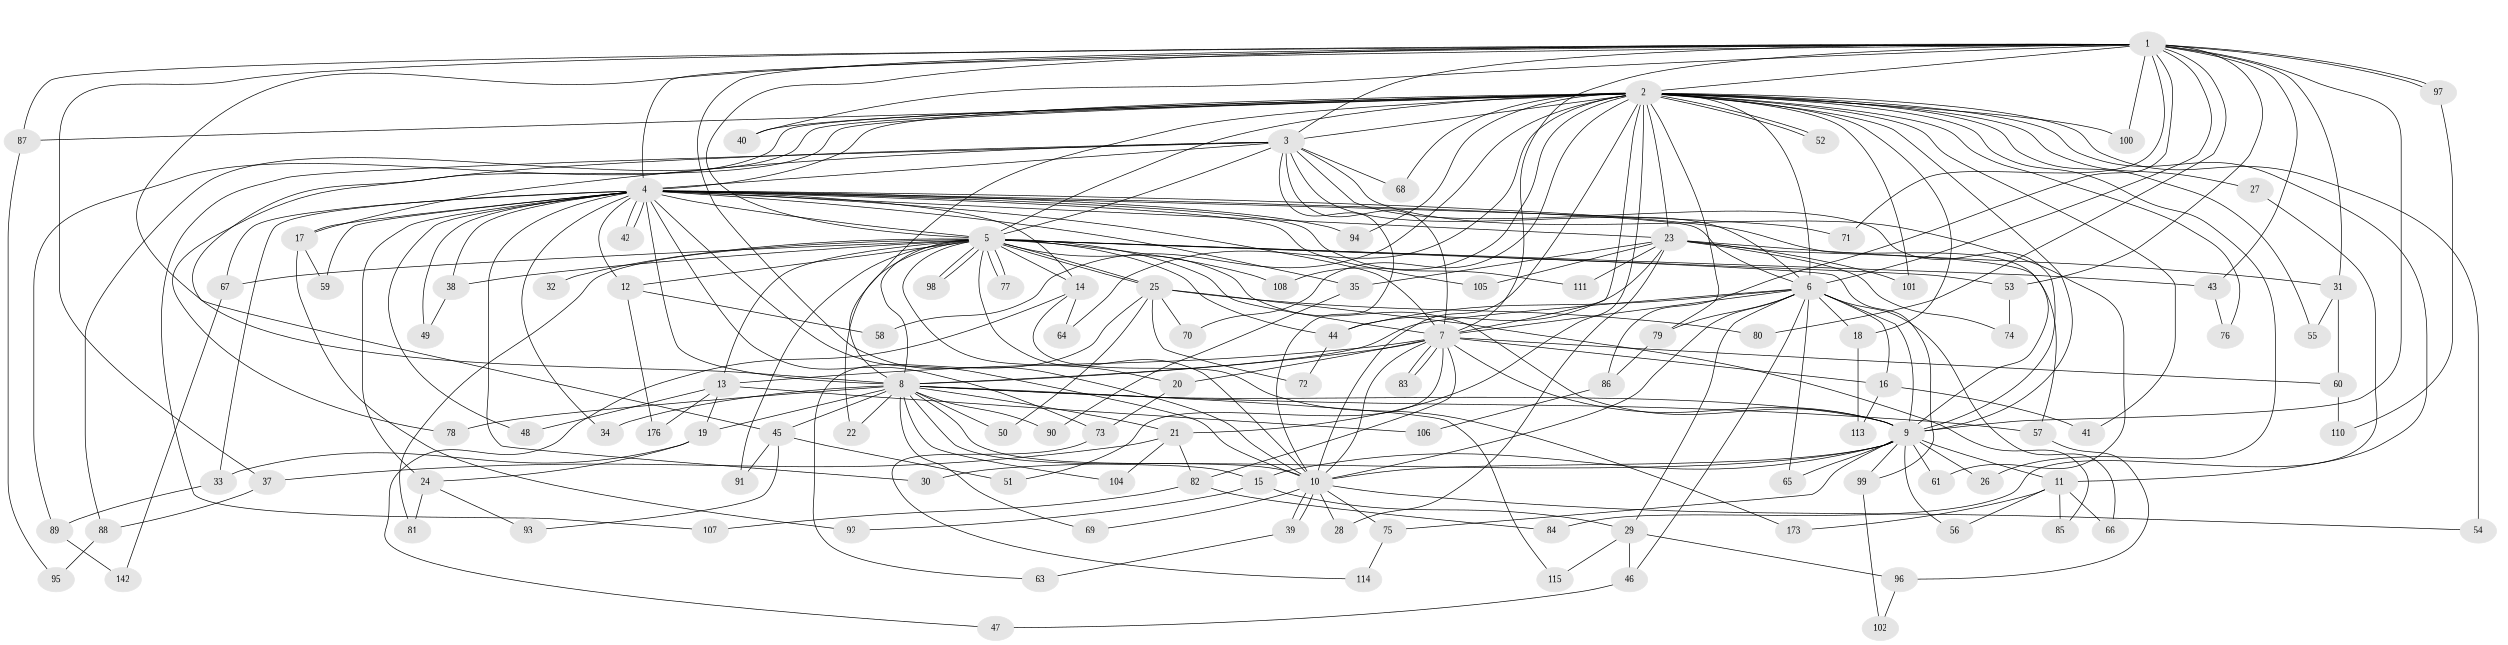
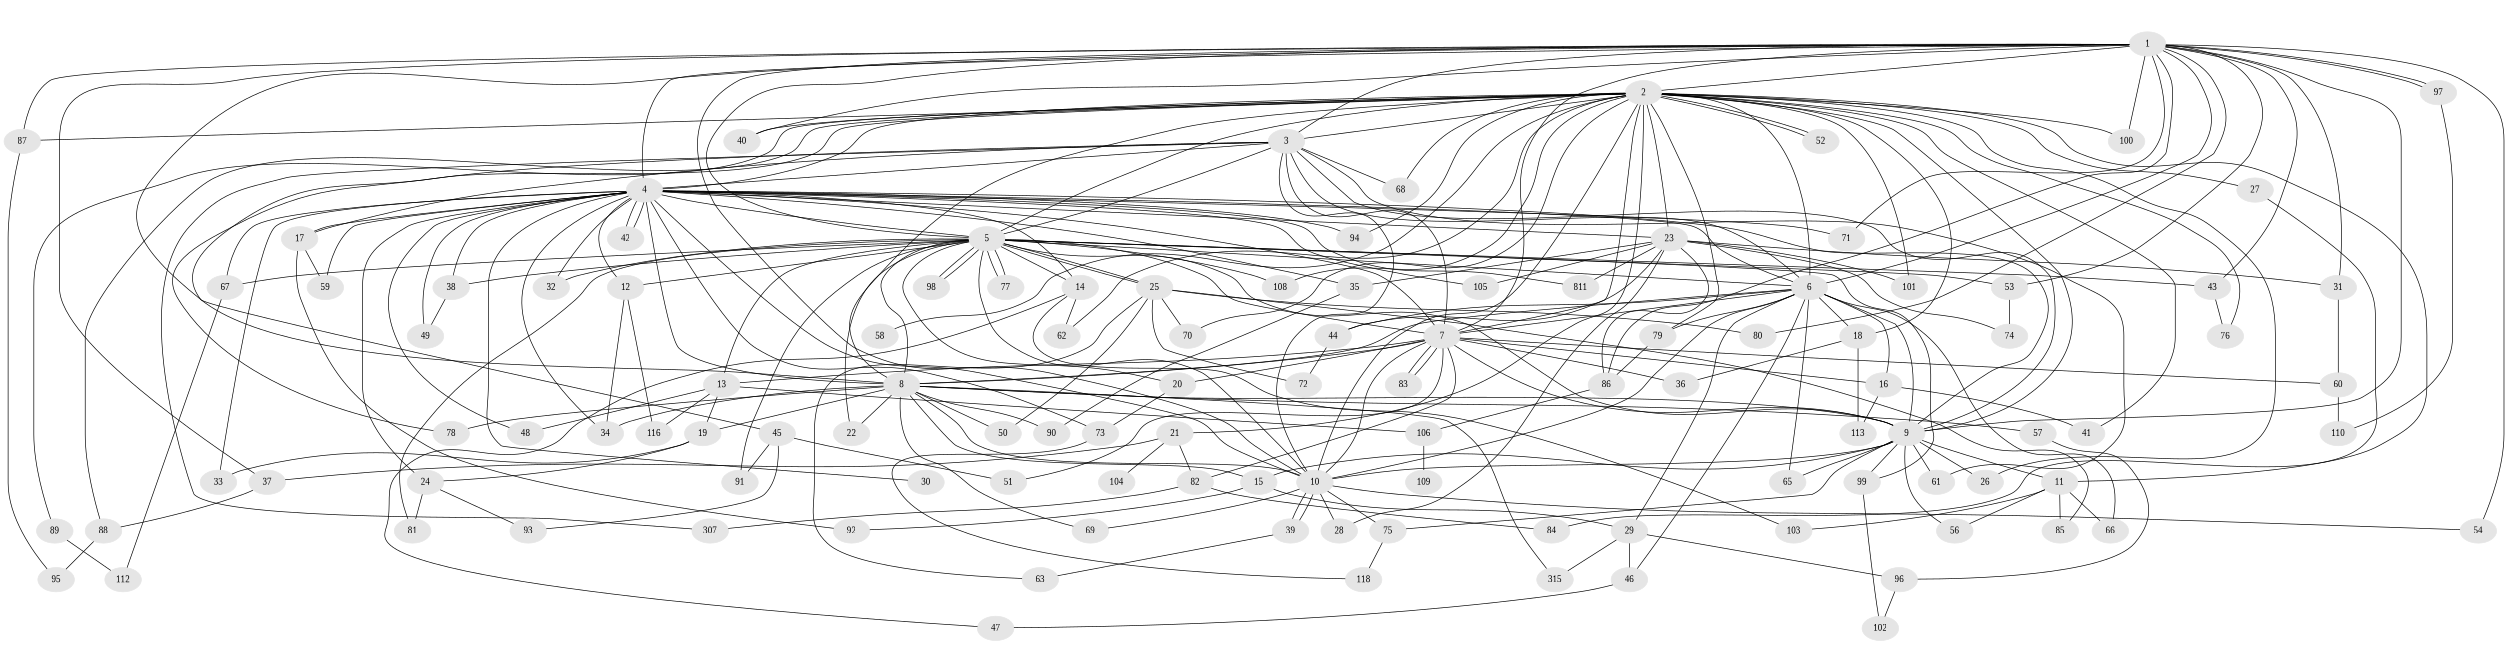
(2197, 169) -> (2504, 142)
none -> (590, 233)
(2013, 267) -> (1664, 313)
(1166, 270) -> (1575, 273)
(1581, 287) -> (1581, 287)
(758, 313) -> (616, 361)
(1062, 336) -> (1062, 336)
(2313, 336) -> none
none -> (1681, 385)
(1015, 402) -> none
(839, 409) -> none
(654, 434) -> (654, 434)
(1003, 464) -> none
(1419, 467) -> none
none -> (1424, 482)
(134, 502) -> none
(710, 531) -> (710, 531)
(1794, 531) -> (1794, 531)
(123, 580) -> (123, 580)
(1364, 580) -> (1364, 580)
(1555, 580) -> (1555, 580)
